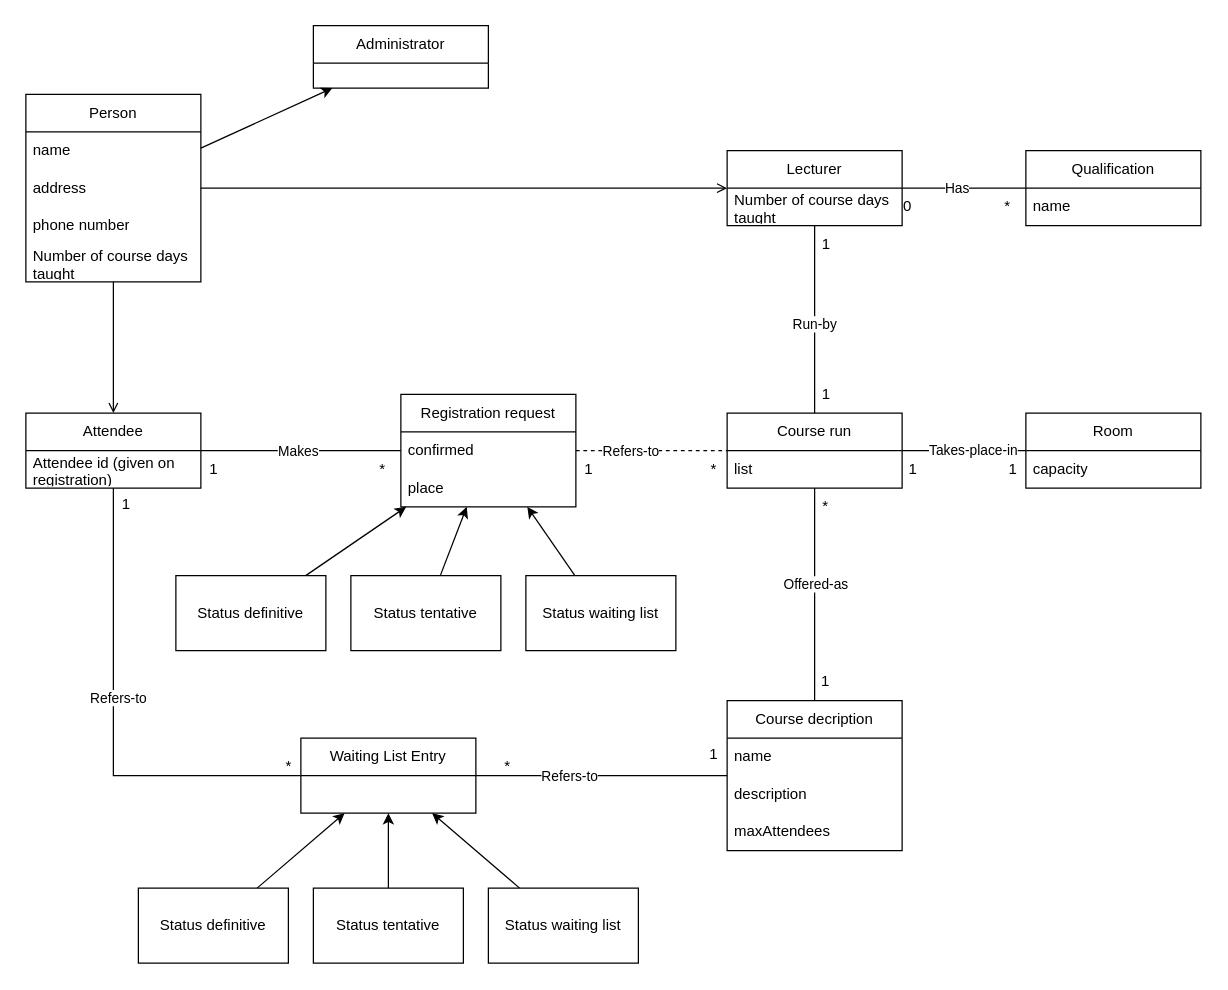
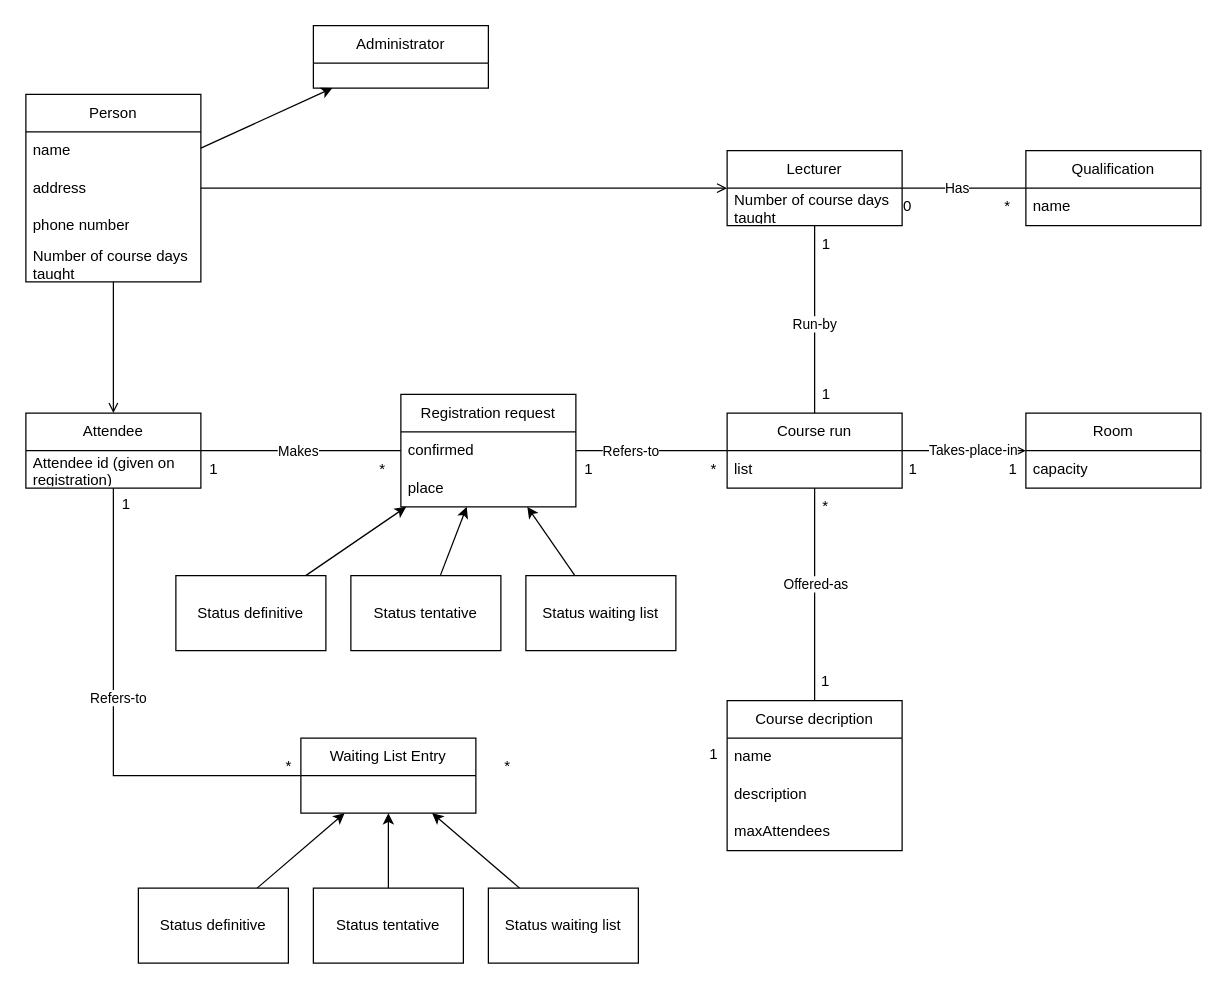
(692, 451) -> (692, 451)
(1019, 451) -> (1019, 451)
(600, 776) -> none
